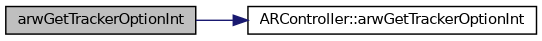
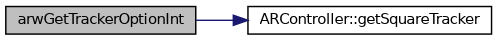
(392, 20) -> (370, 20)
